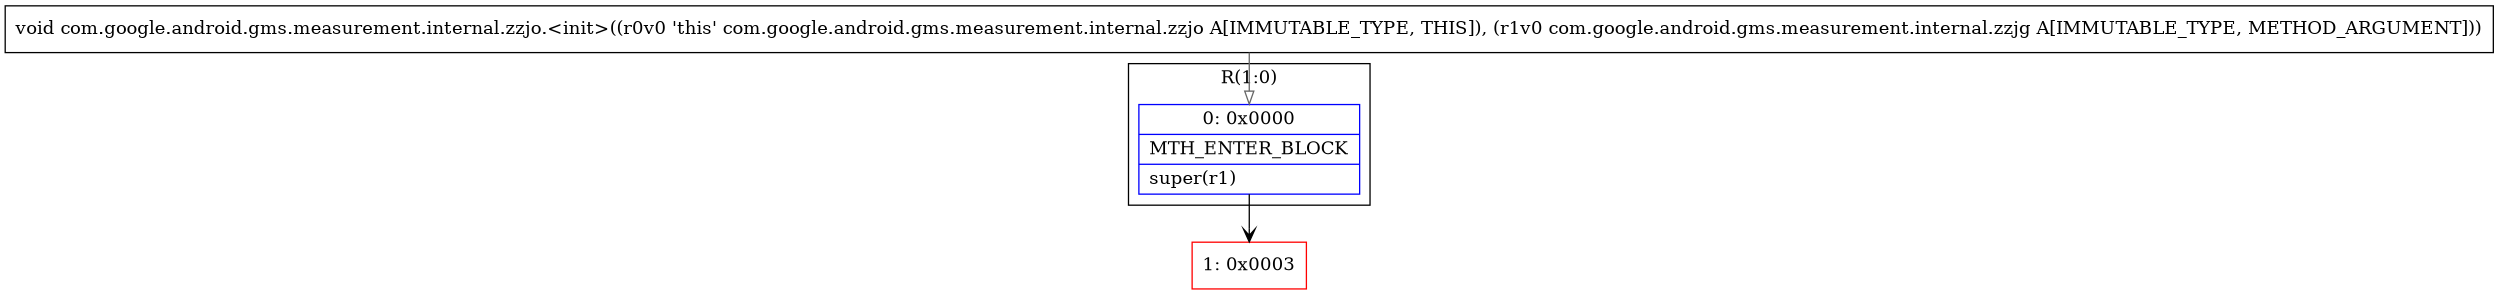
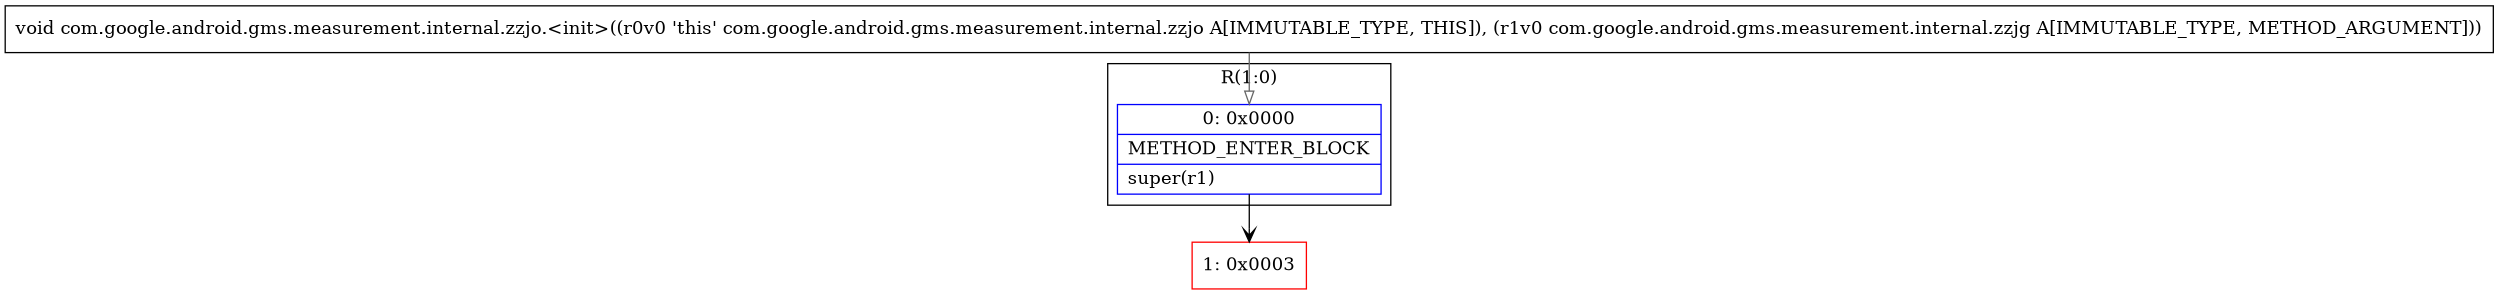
(1249, 149) -> (1249, 149)
